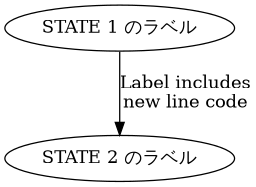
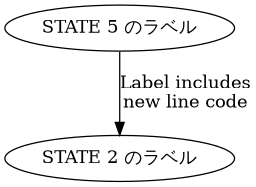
(120, 28) -> (120, 28)
